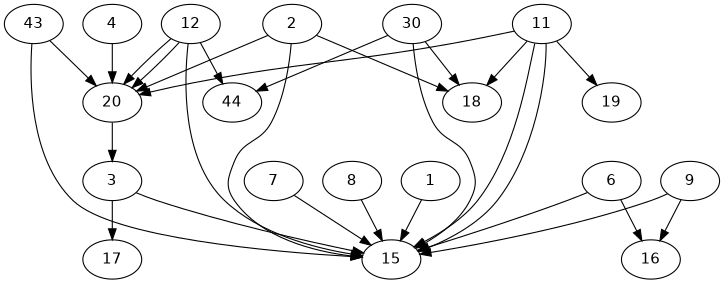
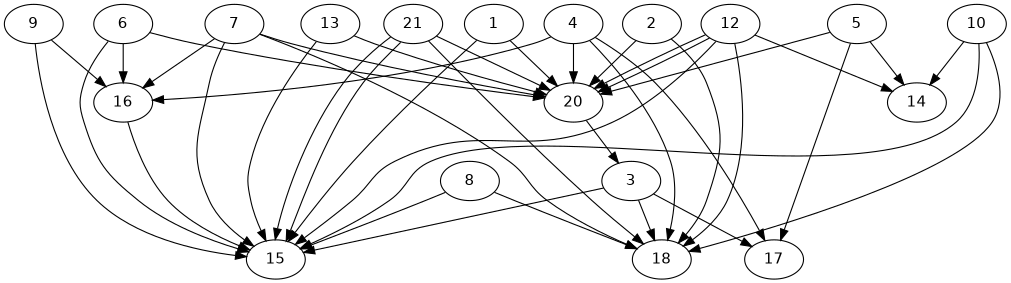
(34, 24) -> (330, 24)
(412, 24) -> (977, 24)
(542, 24) -> (413, 24)
none -> (857, 24)
none -> (530, 59)
none -> (183, 60)
none -> (322, 66)
none -> (389, 67)
none -> (330, 84)
(232, 102) -> (917, 102)
(612, 102) -> none
none -> (690, 123)
none -> (453, 125)
none -> (655, 126)
none -> (741, 144)
(229, 179) -> (167, 199)
none -> (644, 215)
none -> (560, 219)
